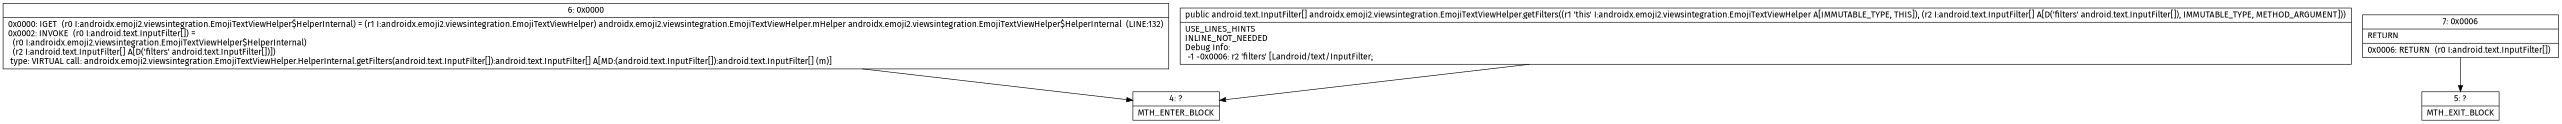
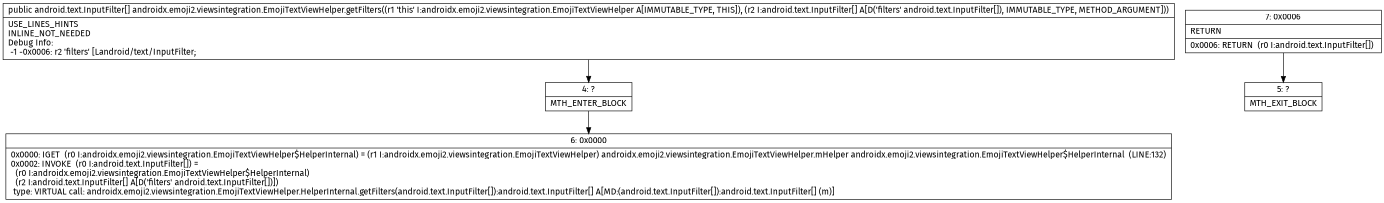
(994, 84) -> (589, 119)
